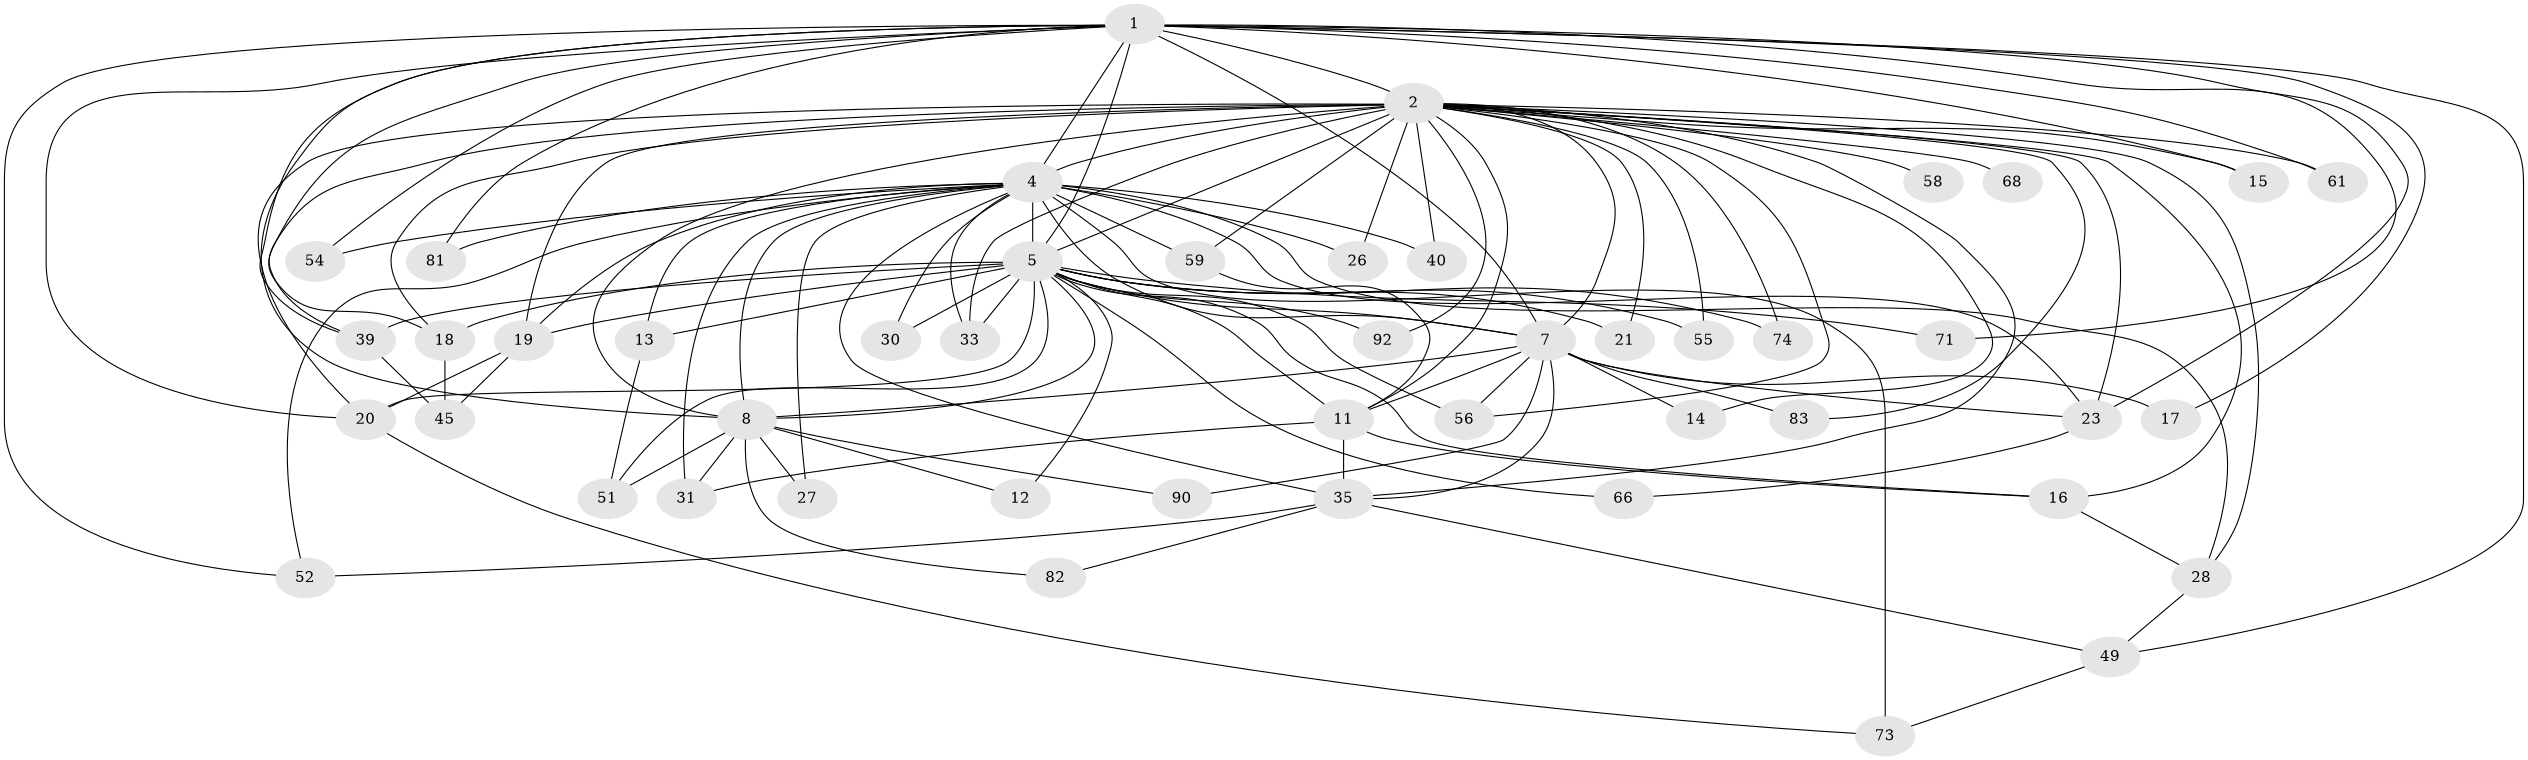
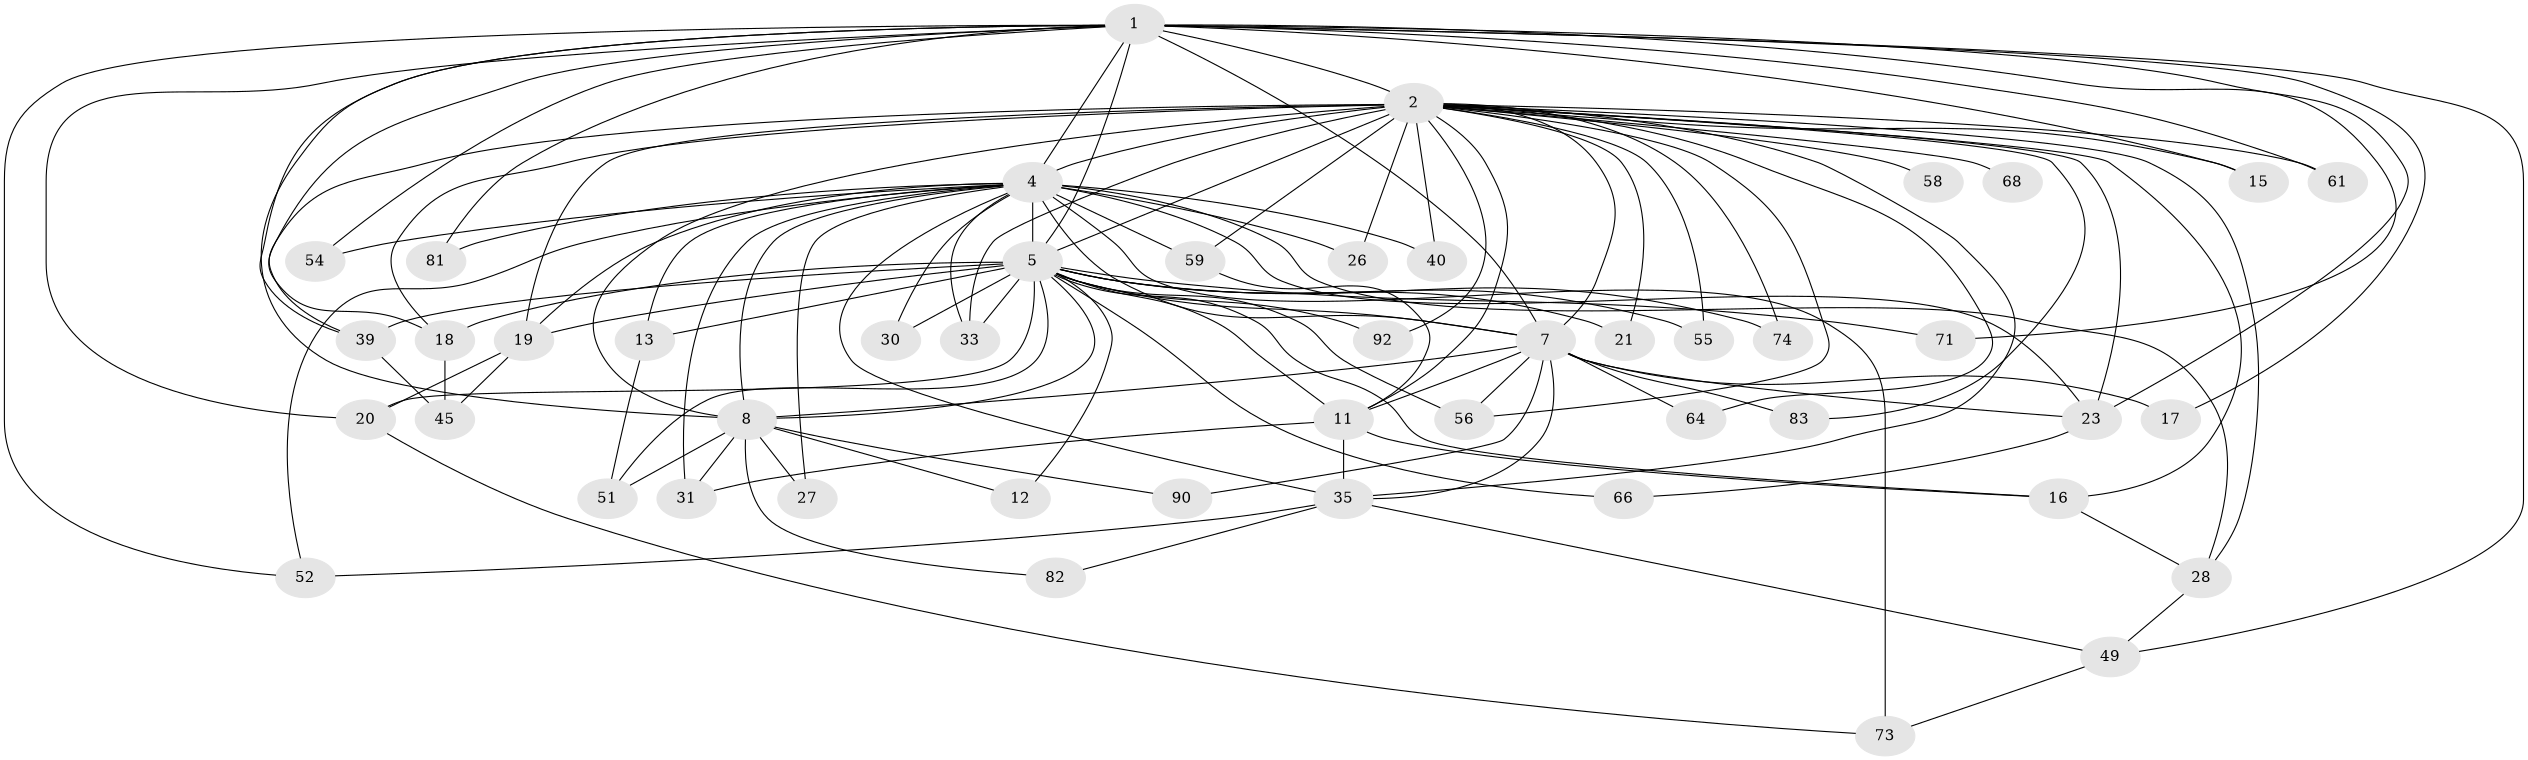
(700, 115) -> none
(1696, 420) -> (1696, 420)
